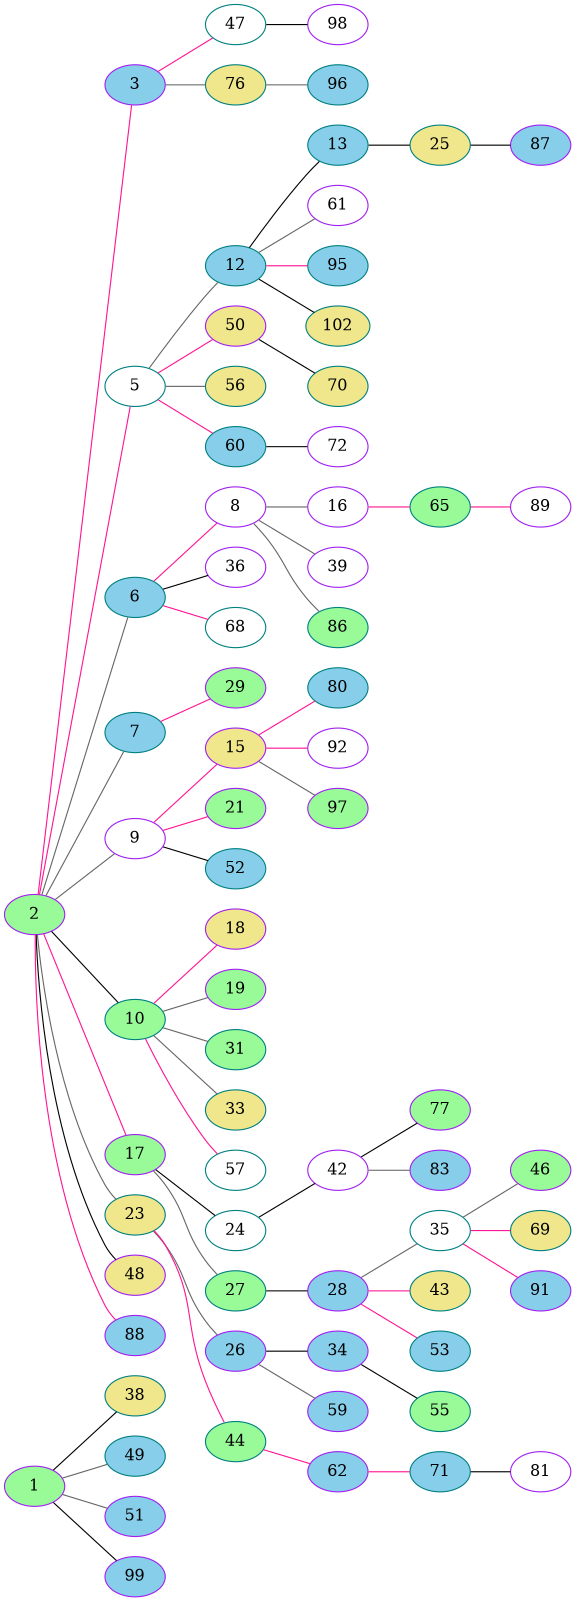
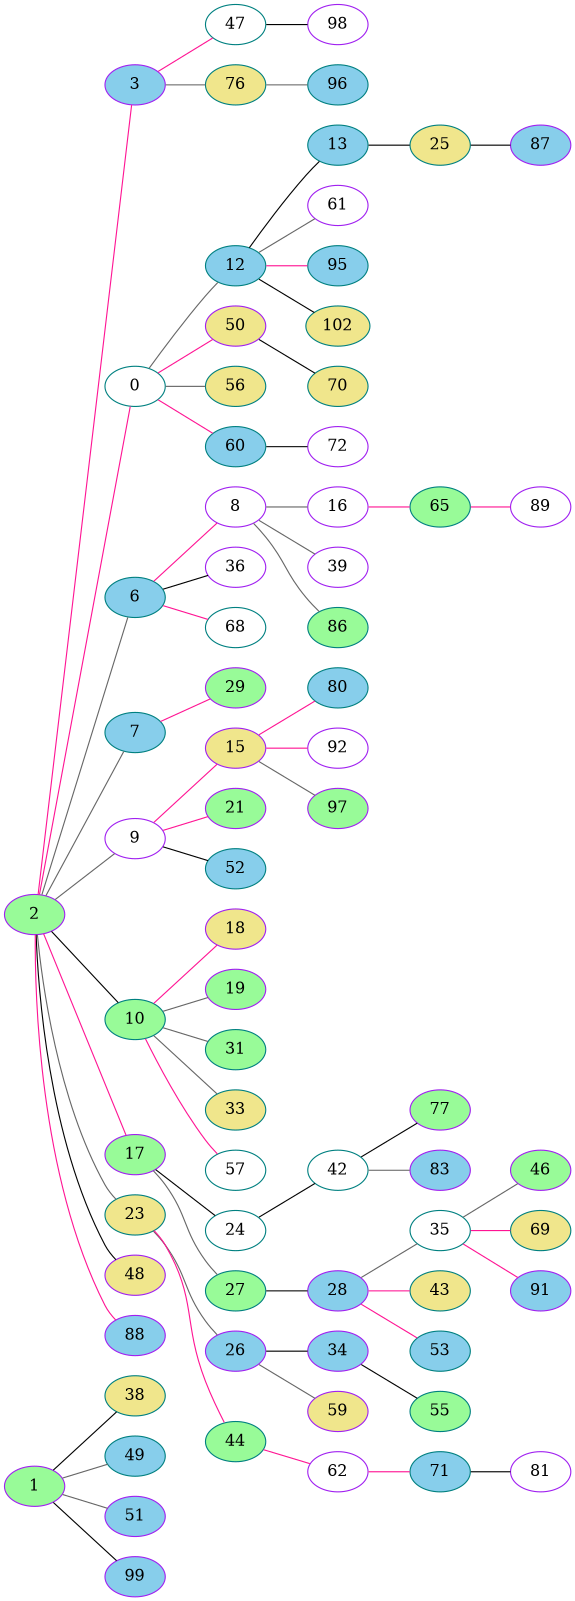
(135, 386) -> (135, 386)
(338, 1170) -> (338, 1170)
(338, 1411) -> (338, 1411)
(338, 1472) -> (338, 1472)
